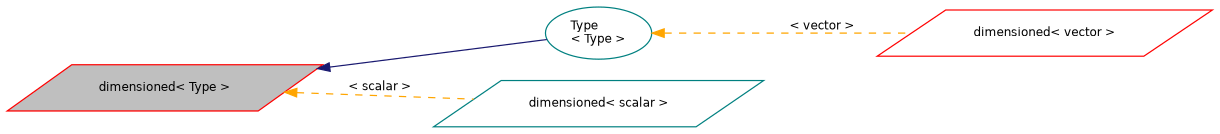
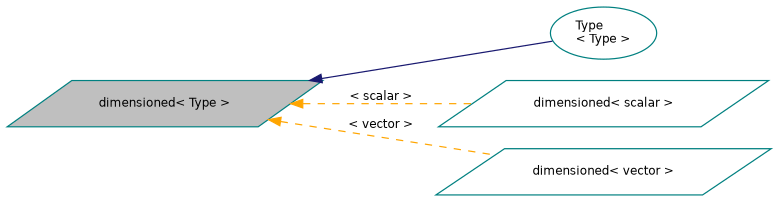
(788, 33) -> (388, 138)
(1045, 33) -> (604, 172)
(165, 88) -> (165, 104)
